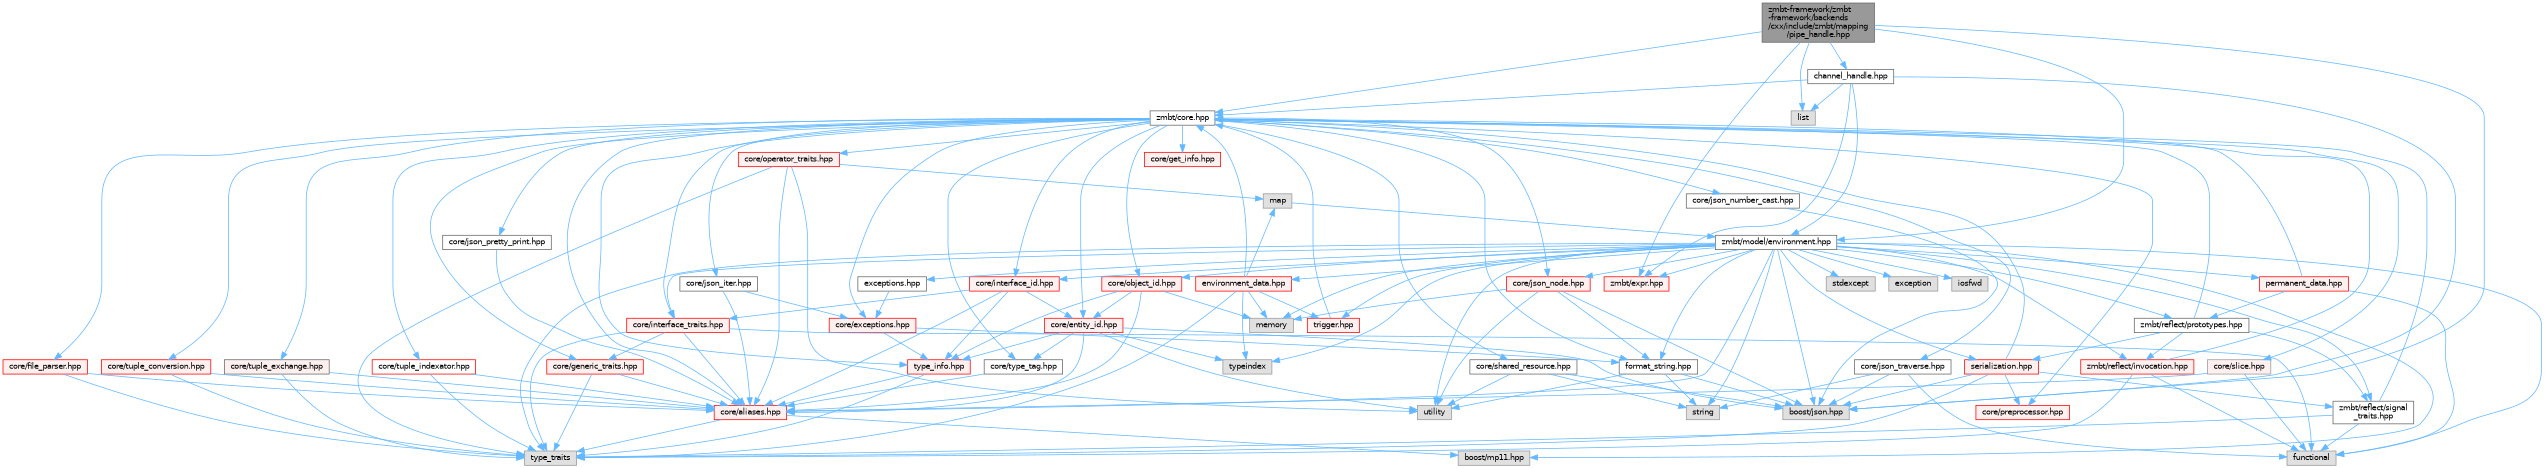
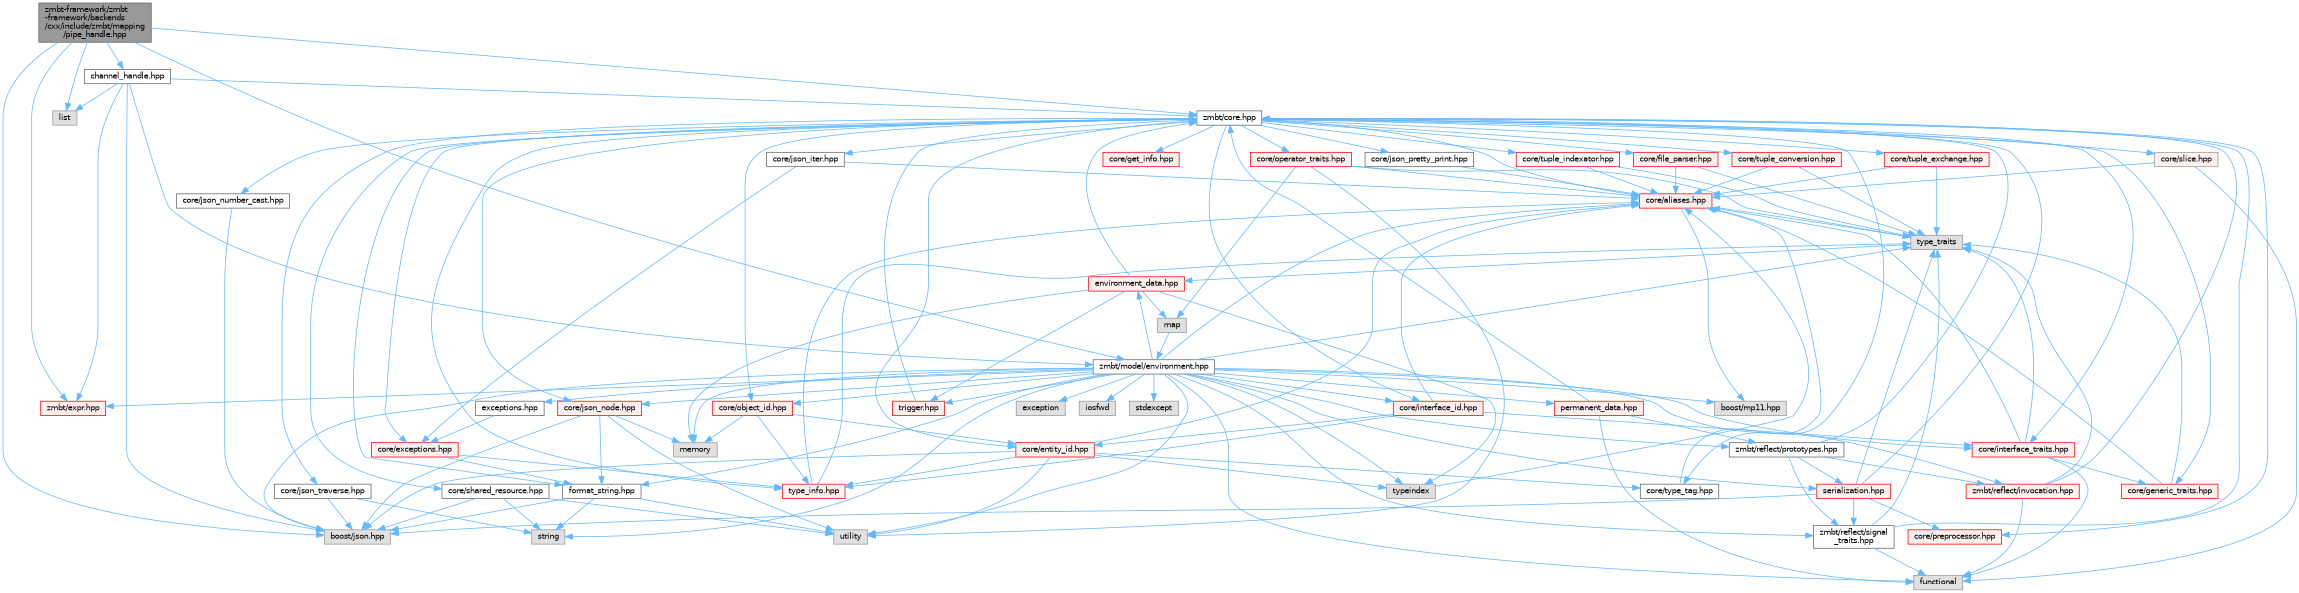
(277, 367) -> (1937, 160)
(993, 395) -> (1768, 423)
(909, 429) -> (1551, 262)
(2084, 445) -> none
